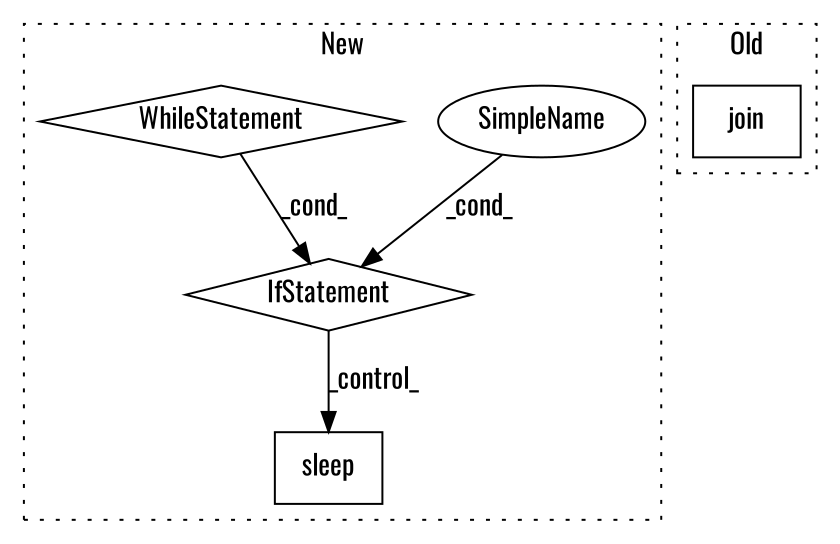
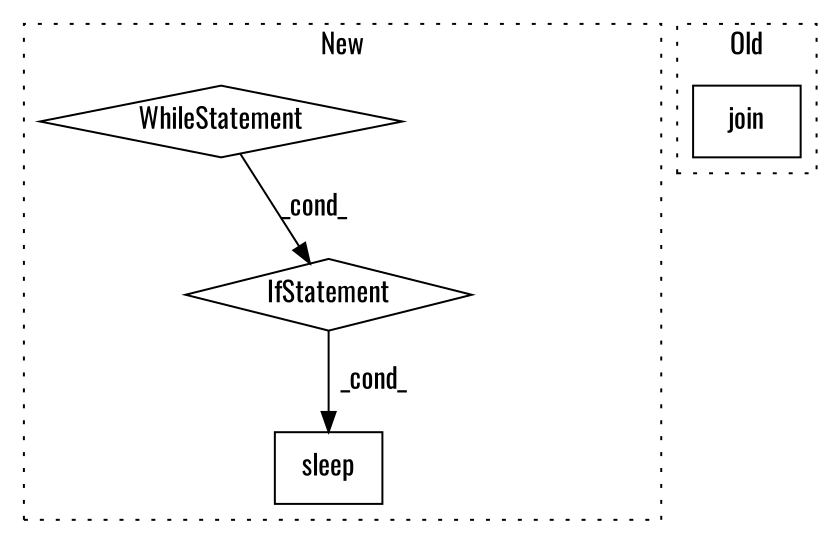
(542, 121) -> none
(374, 381) -> (374, 381)
